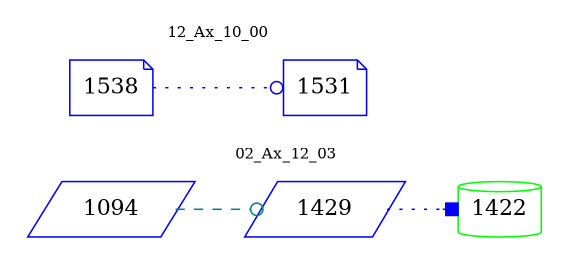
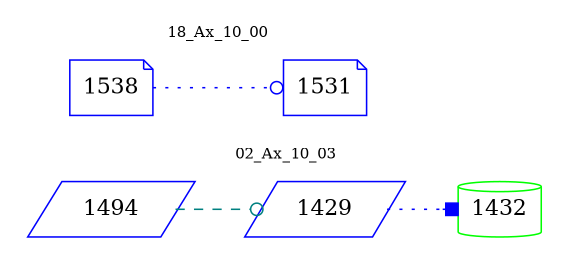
(218, 33) -> (218, 33)
(286, 155) -> (286, 155)
(111, 209) -> (111, 209)
(500, 209) -> (500, 209)
